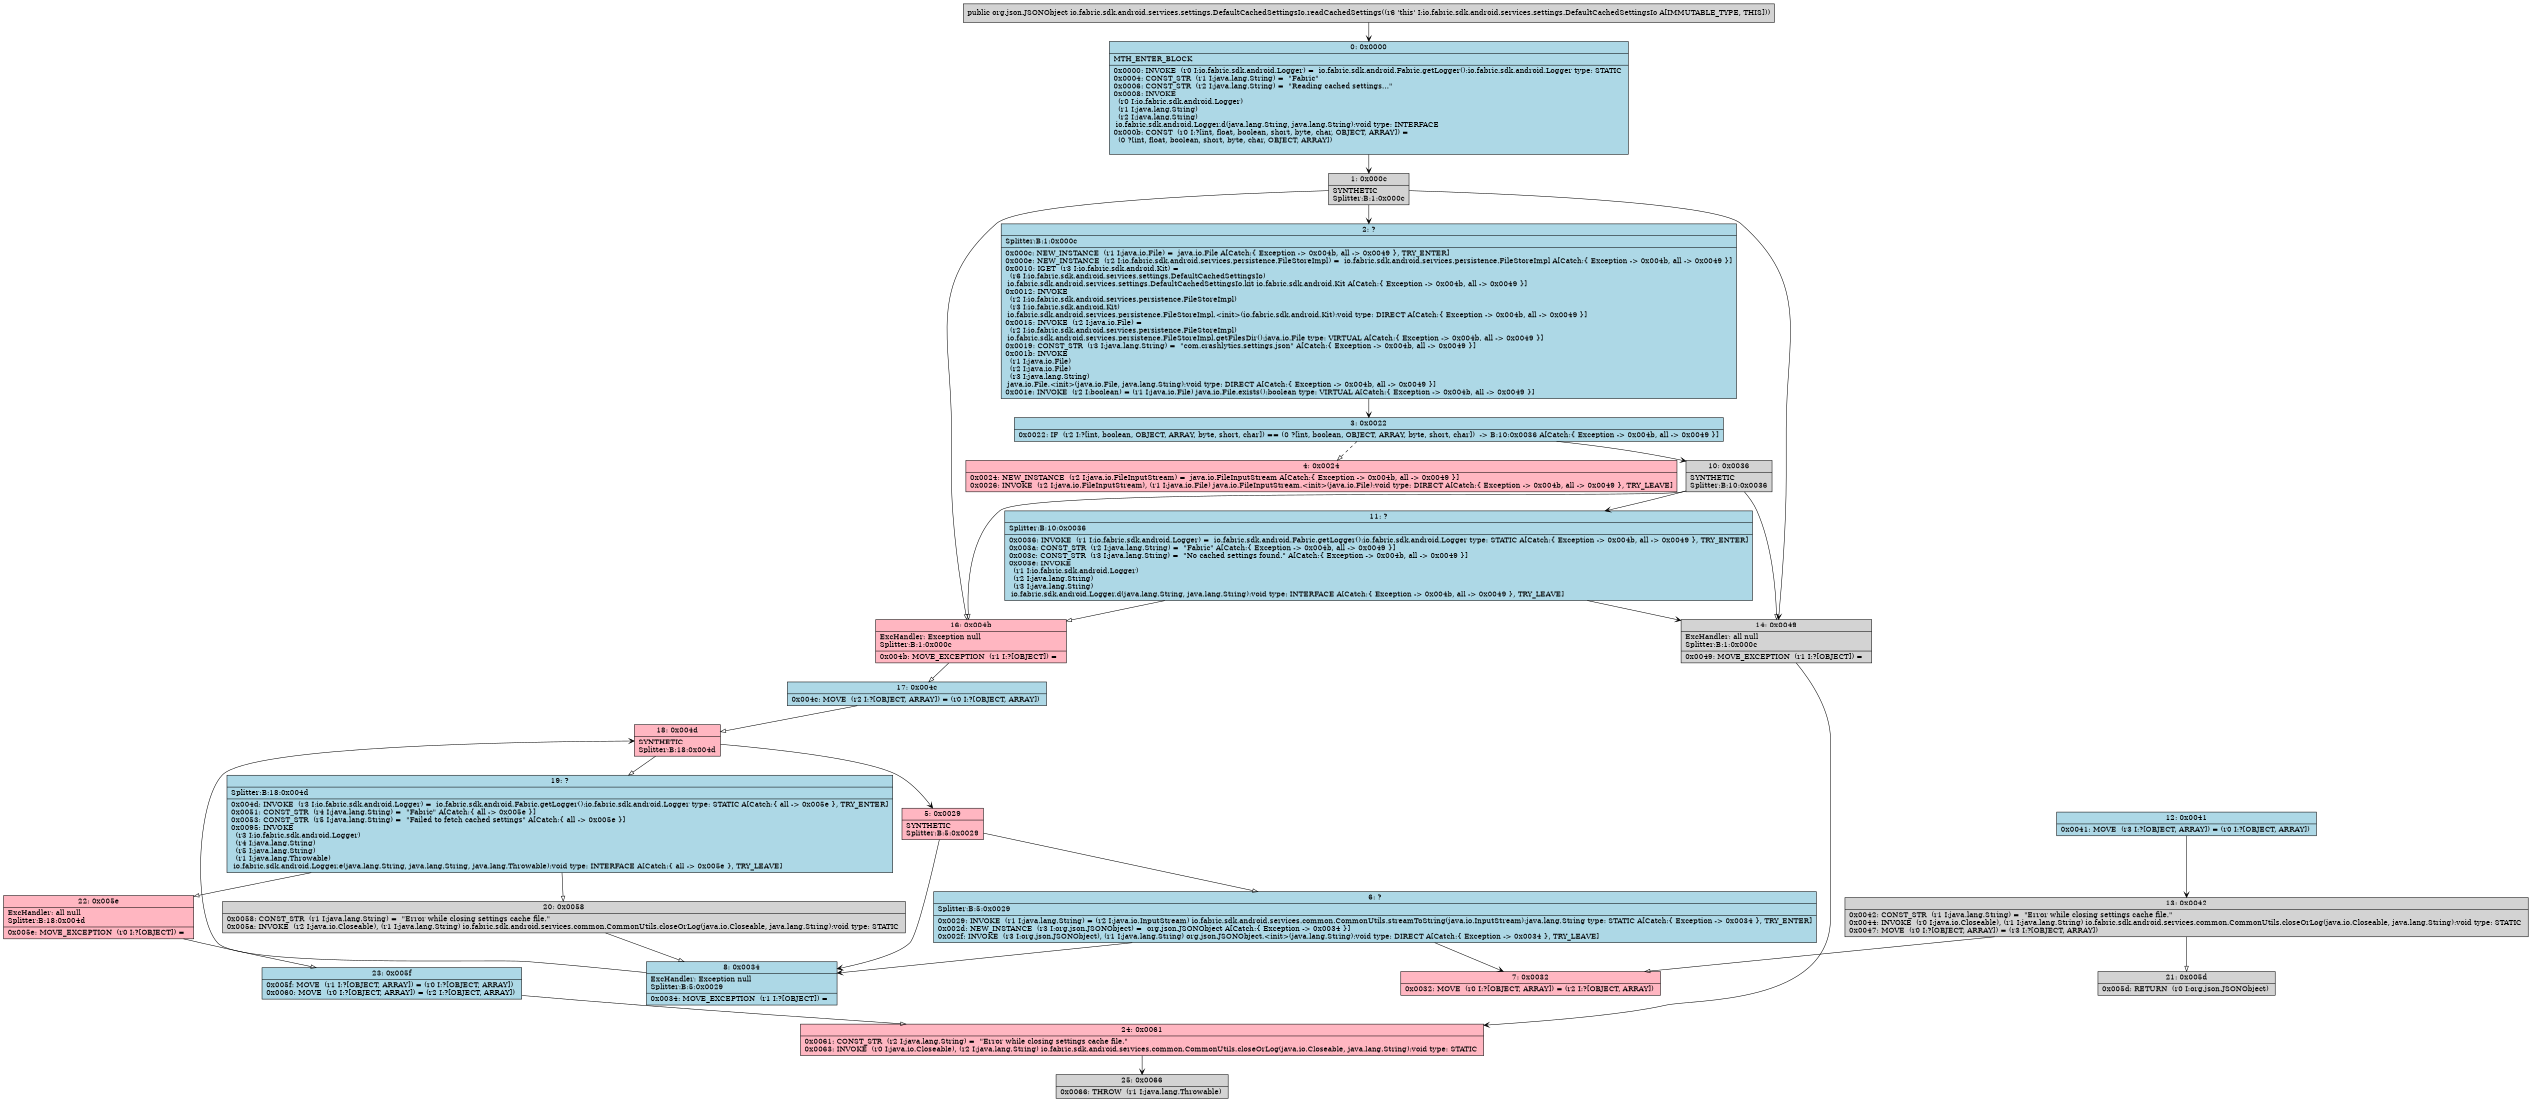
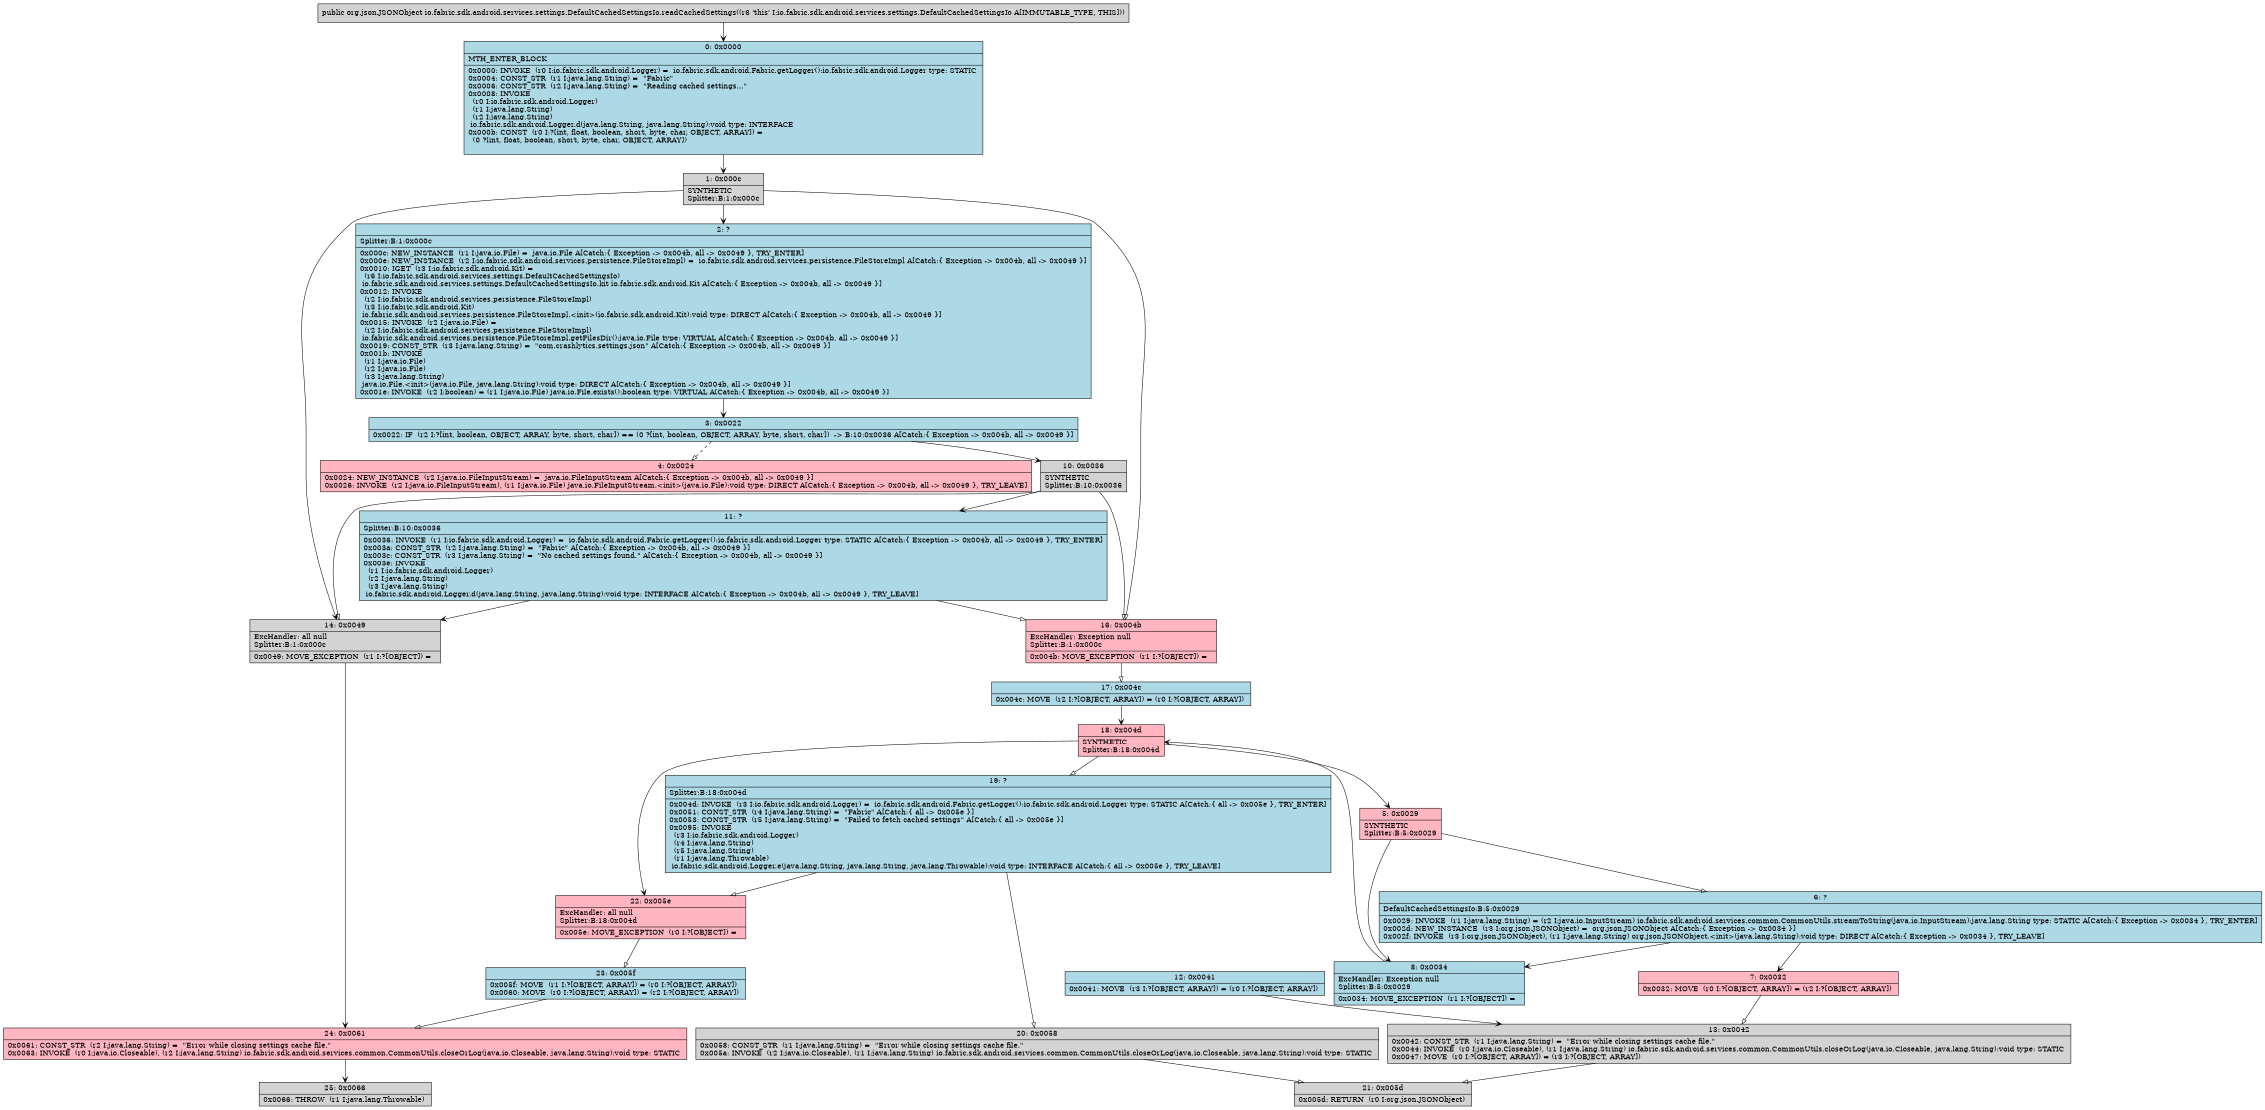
(791, 718) -> (1121, 713)
none -> (807, 749)
(974, 909) -> (1452, 909)
(642, 946) -> (1221, 1071)
(1831, 953) -> (1753, 1008)
